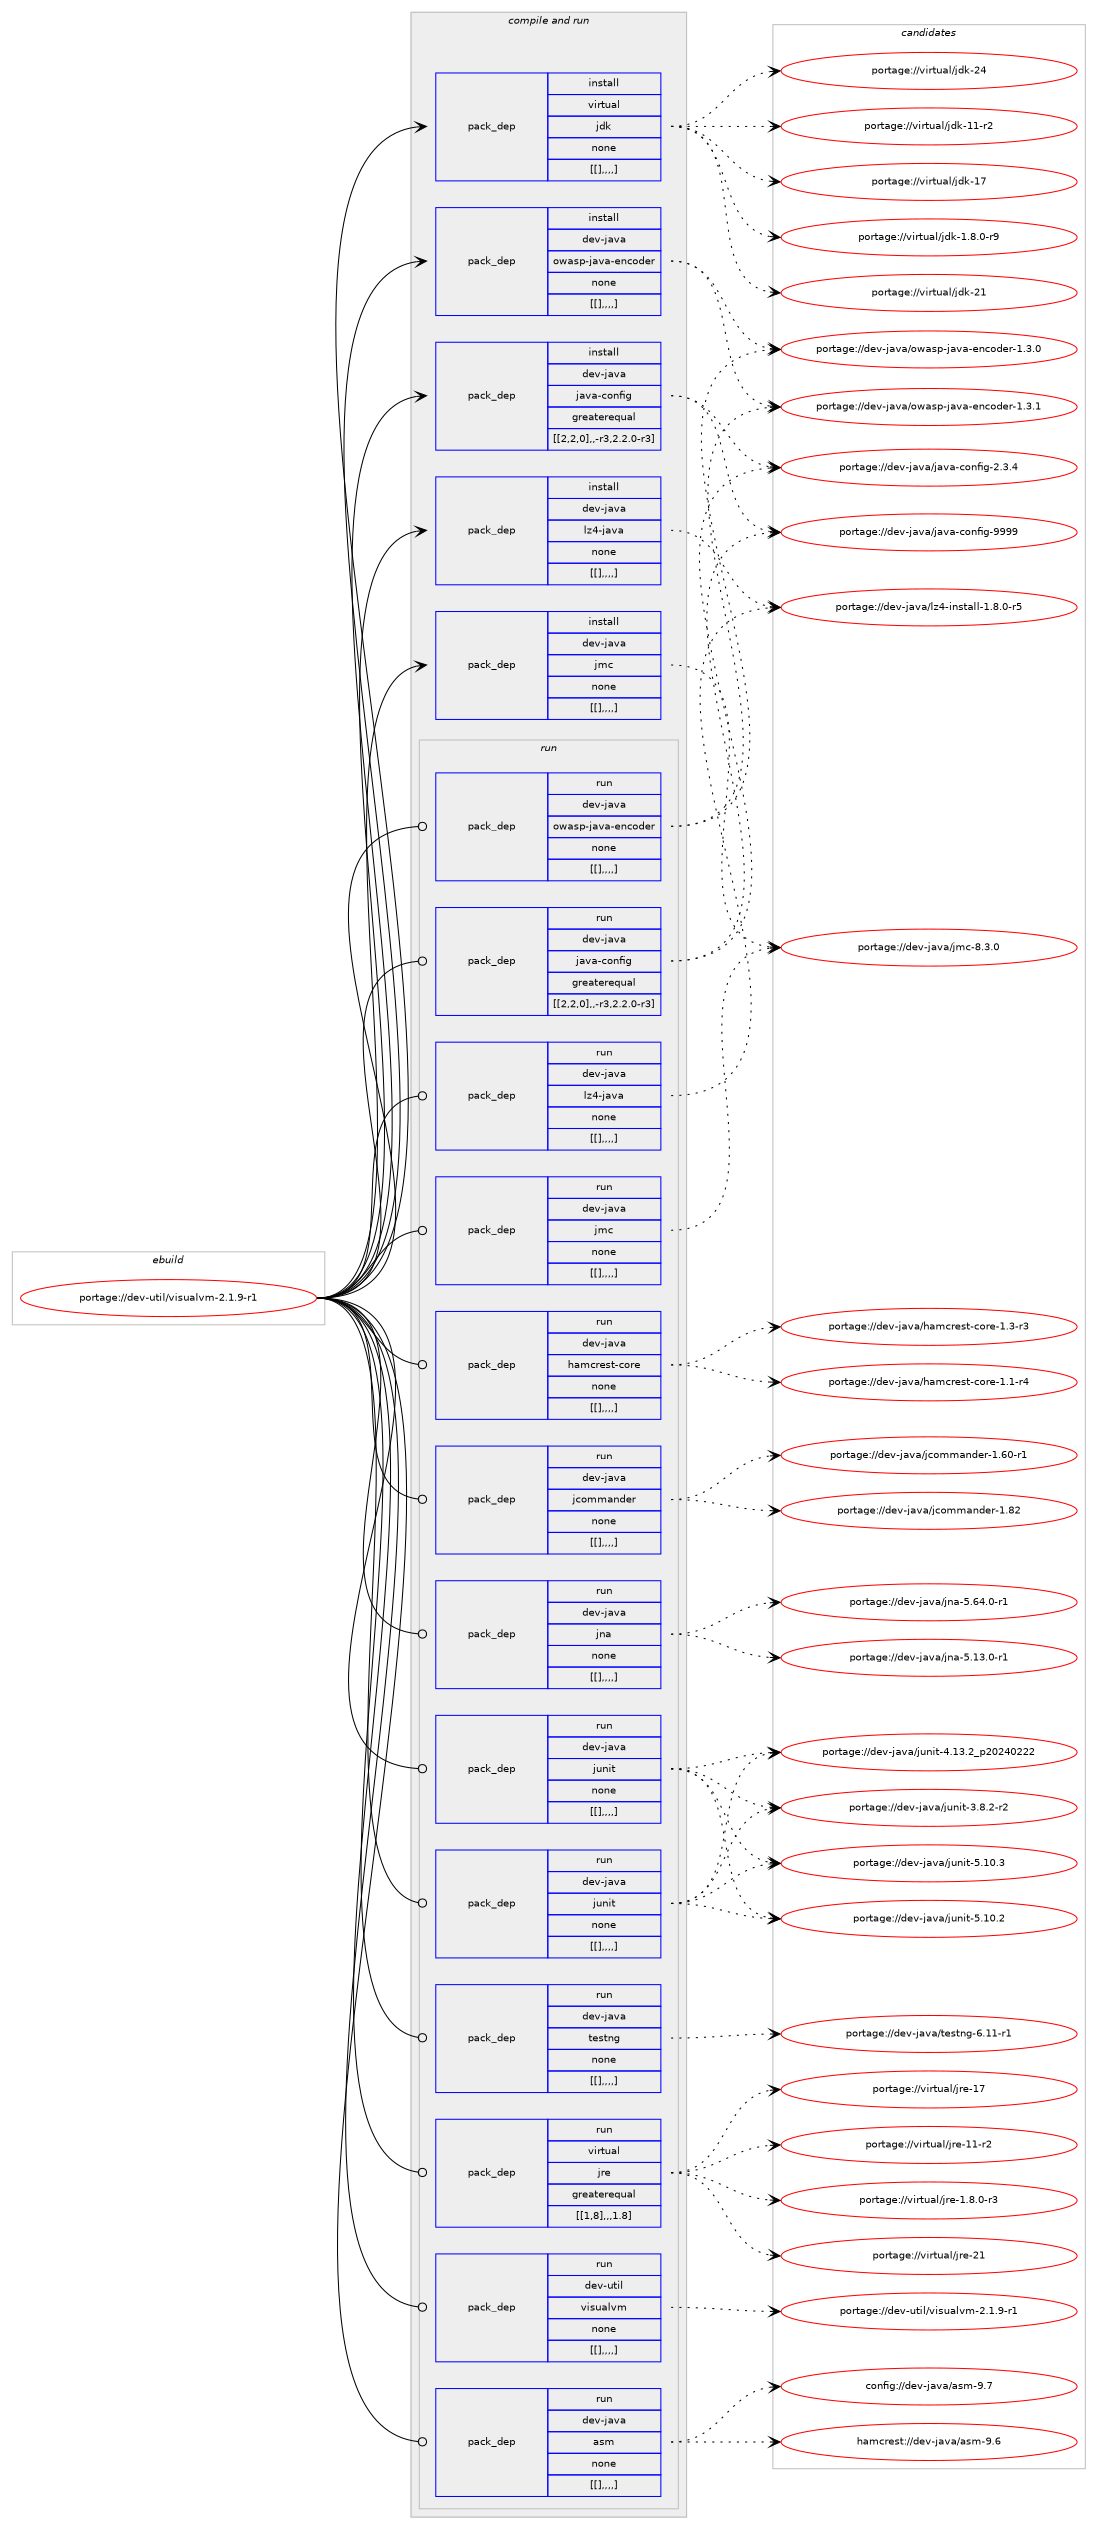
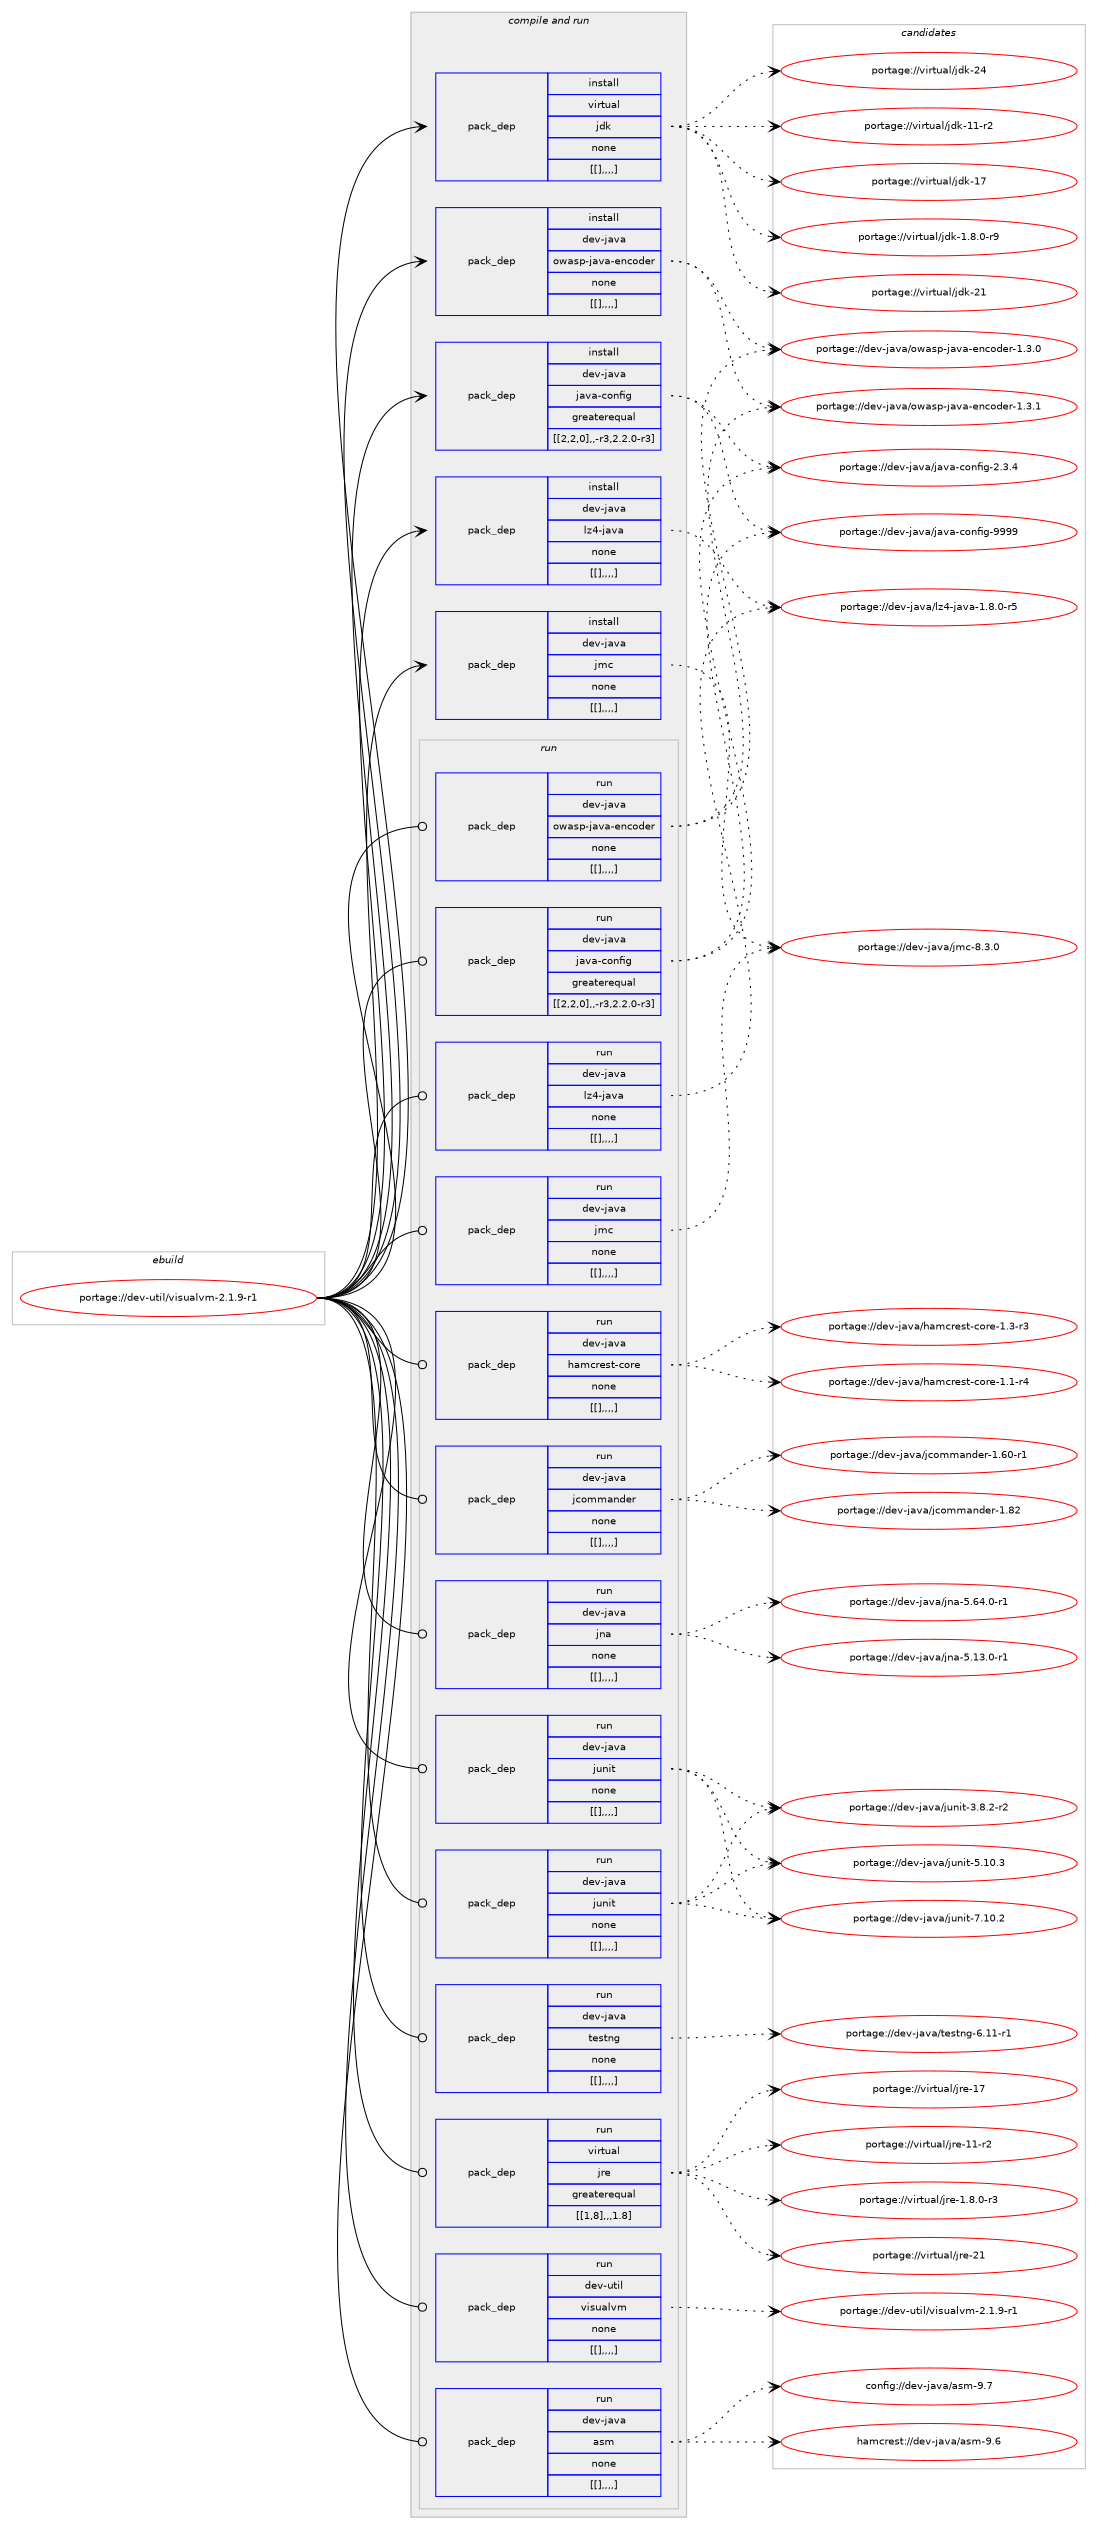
(929, 607) -> (929, 607)
(929, 1752) -> none
(929, 1919) -> (929, 1919)
